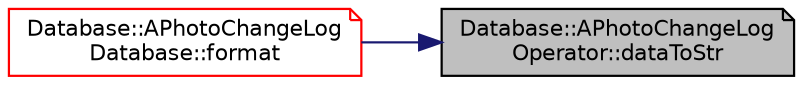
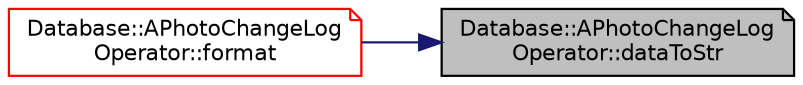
(185, 42) -> (185, 42)
